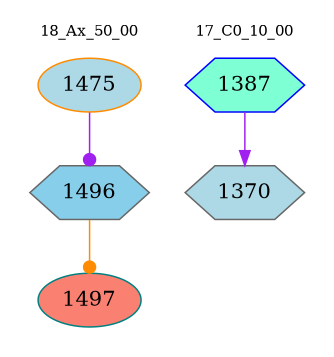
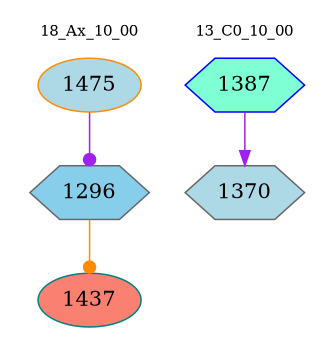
(90, 32) -> (90, 32)
(245, 32) -> (245, 32)
(90, 193) -> (90, 193)
(90, 300) -> (90, 300)
